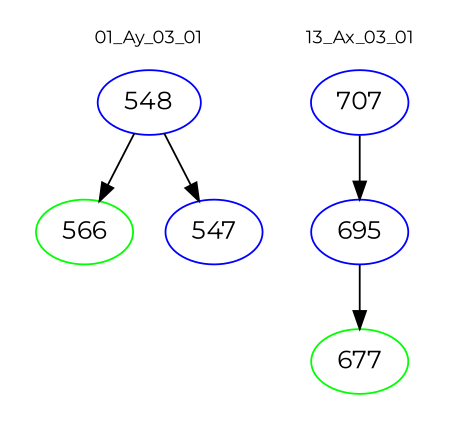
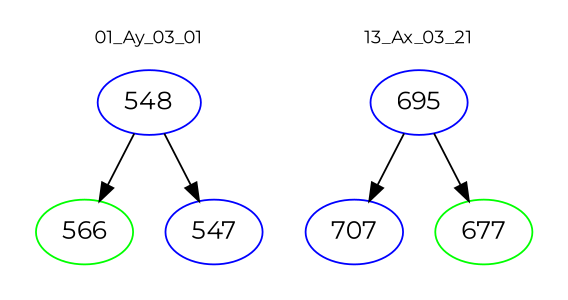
(361, 39) -> (419, 39)
(360, 158) -> (391, 159)
